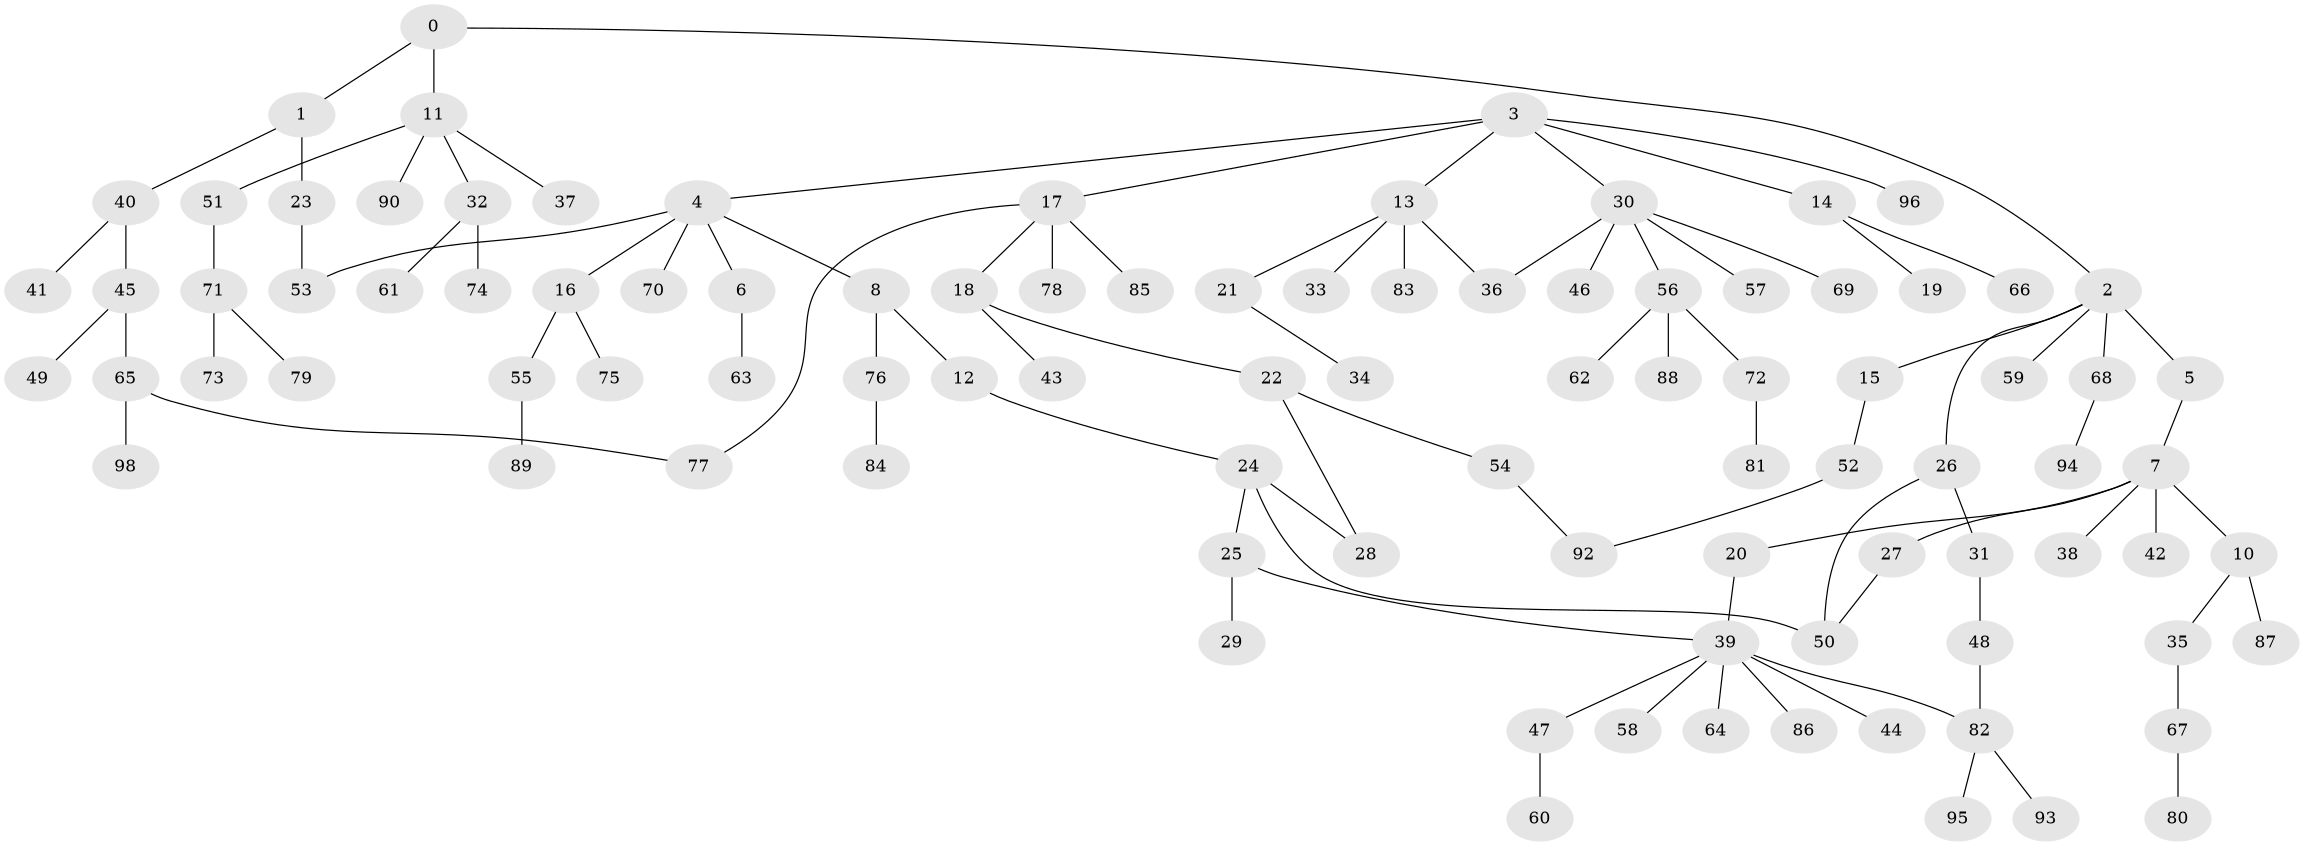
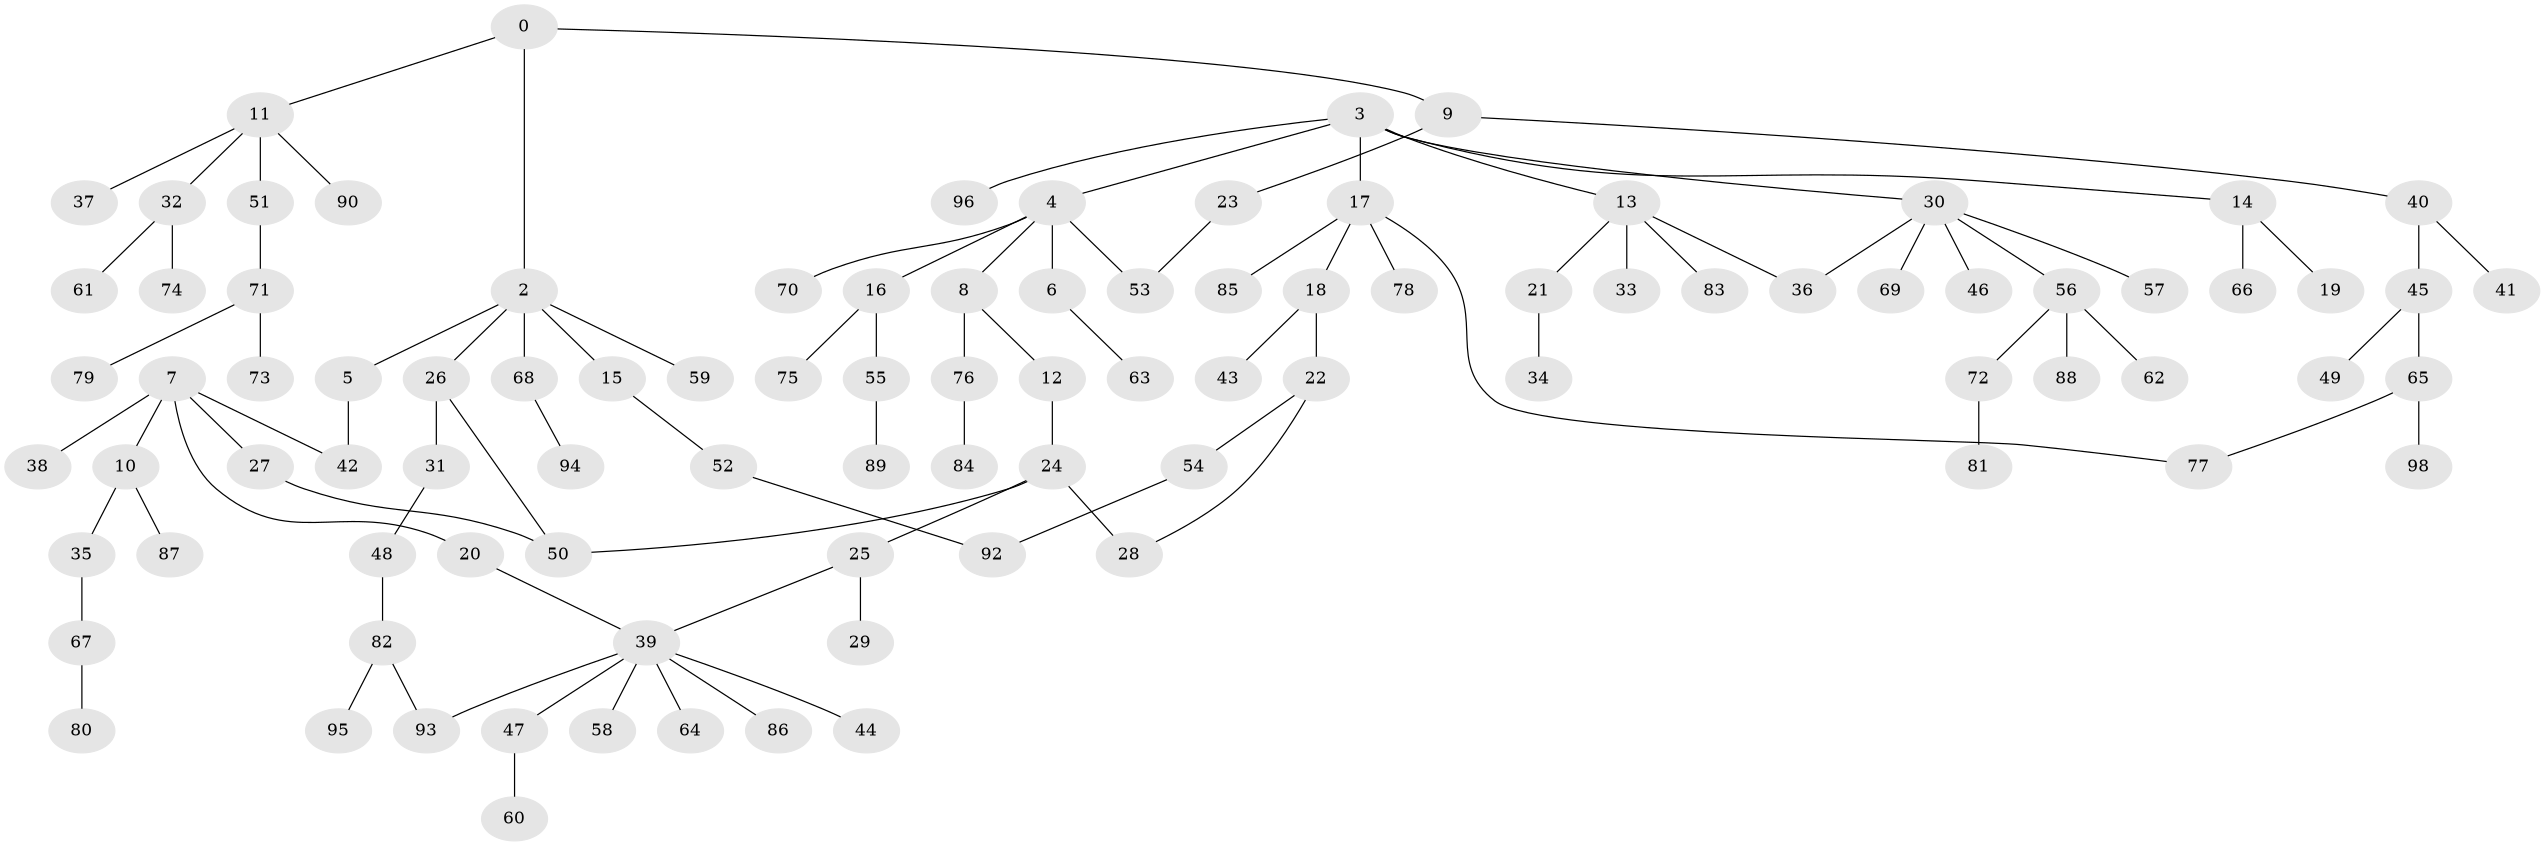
(302, 115) -> (1448, 115)
(2173, 423) -> (348, 423)
(1854, 685) -> (534, 684)
